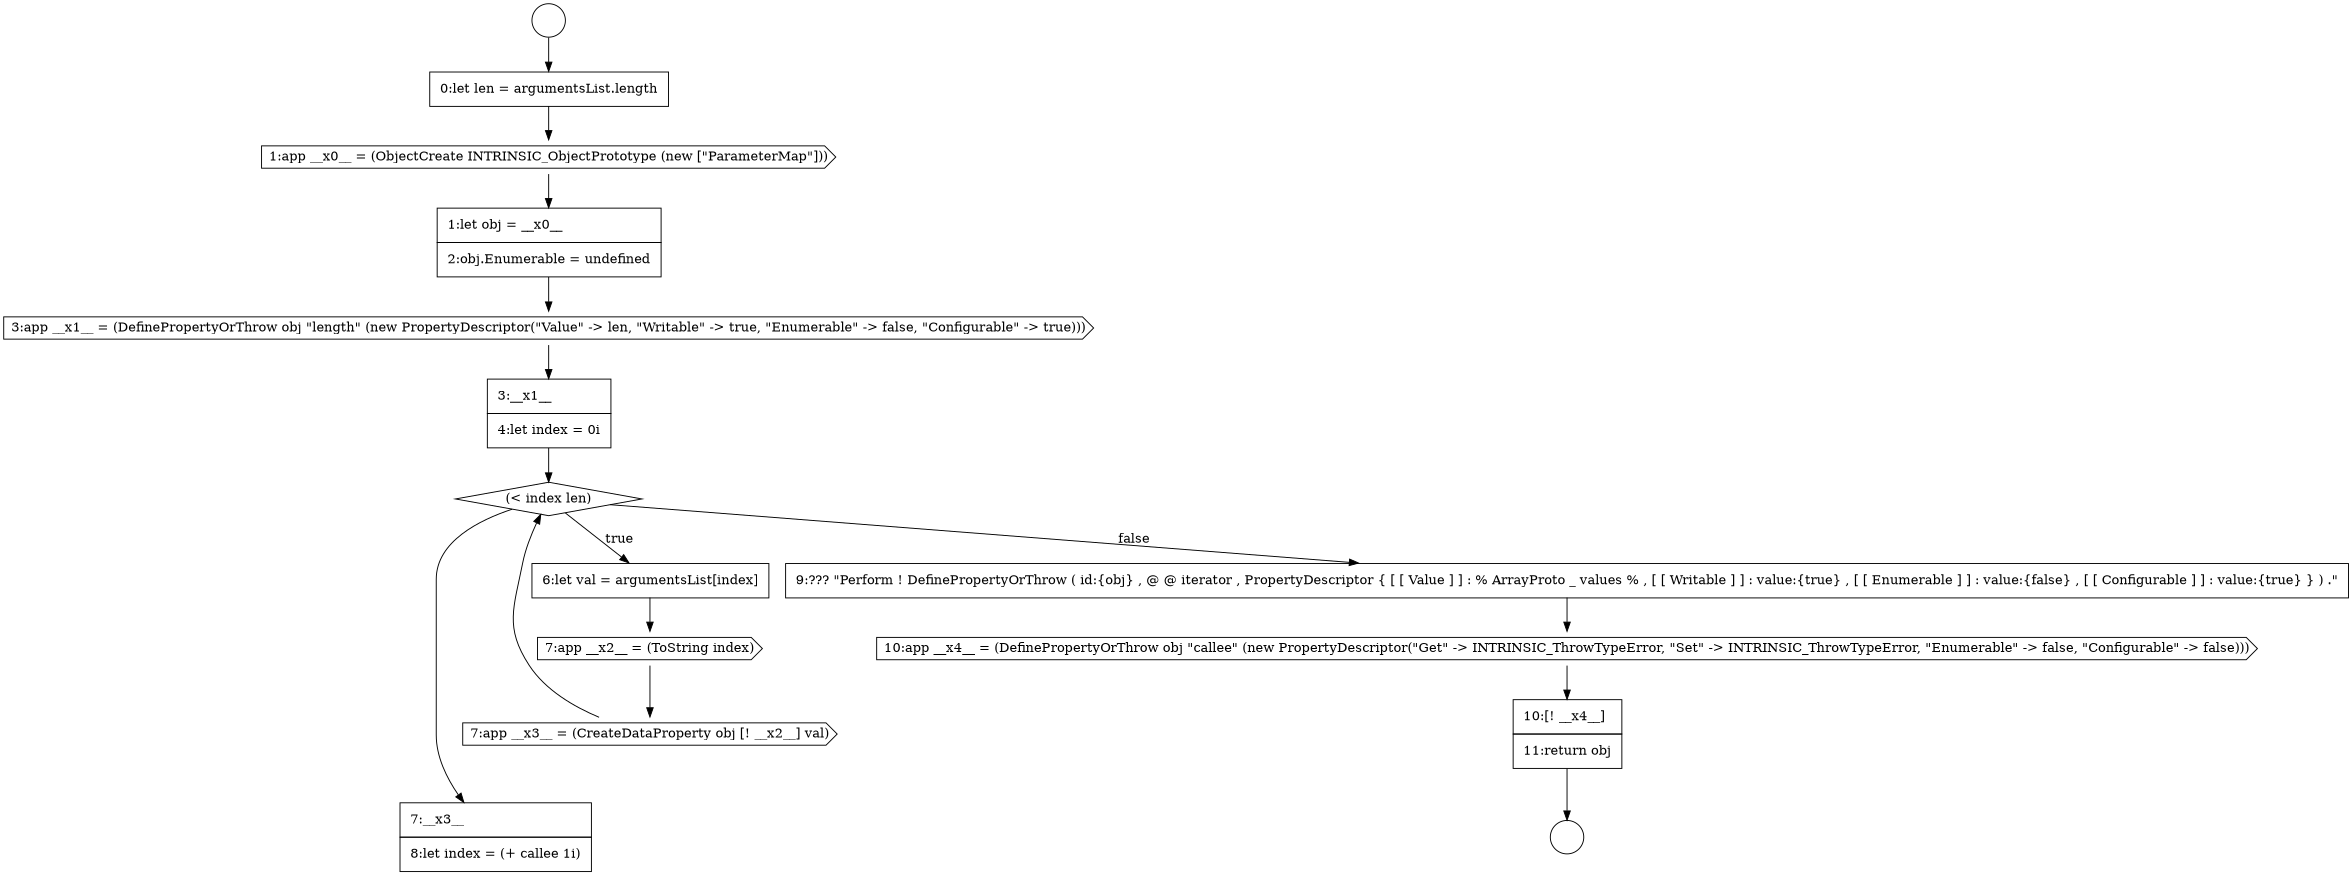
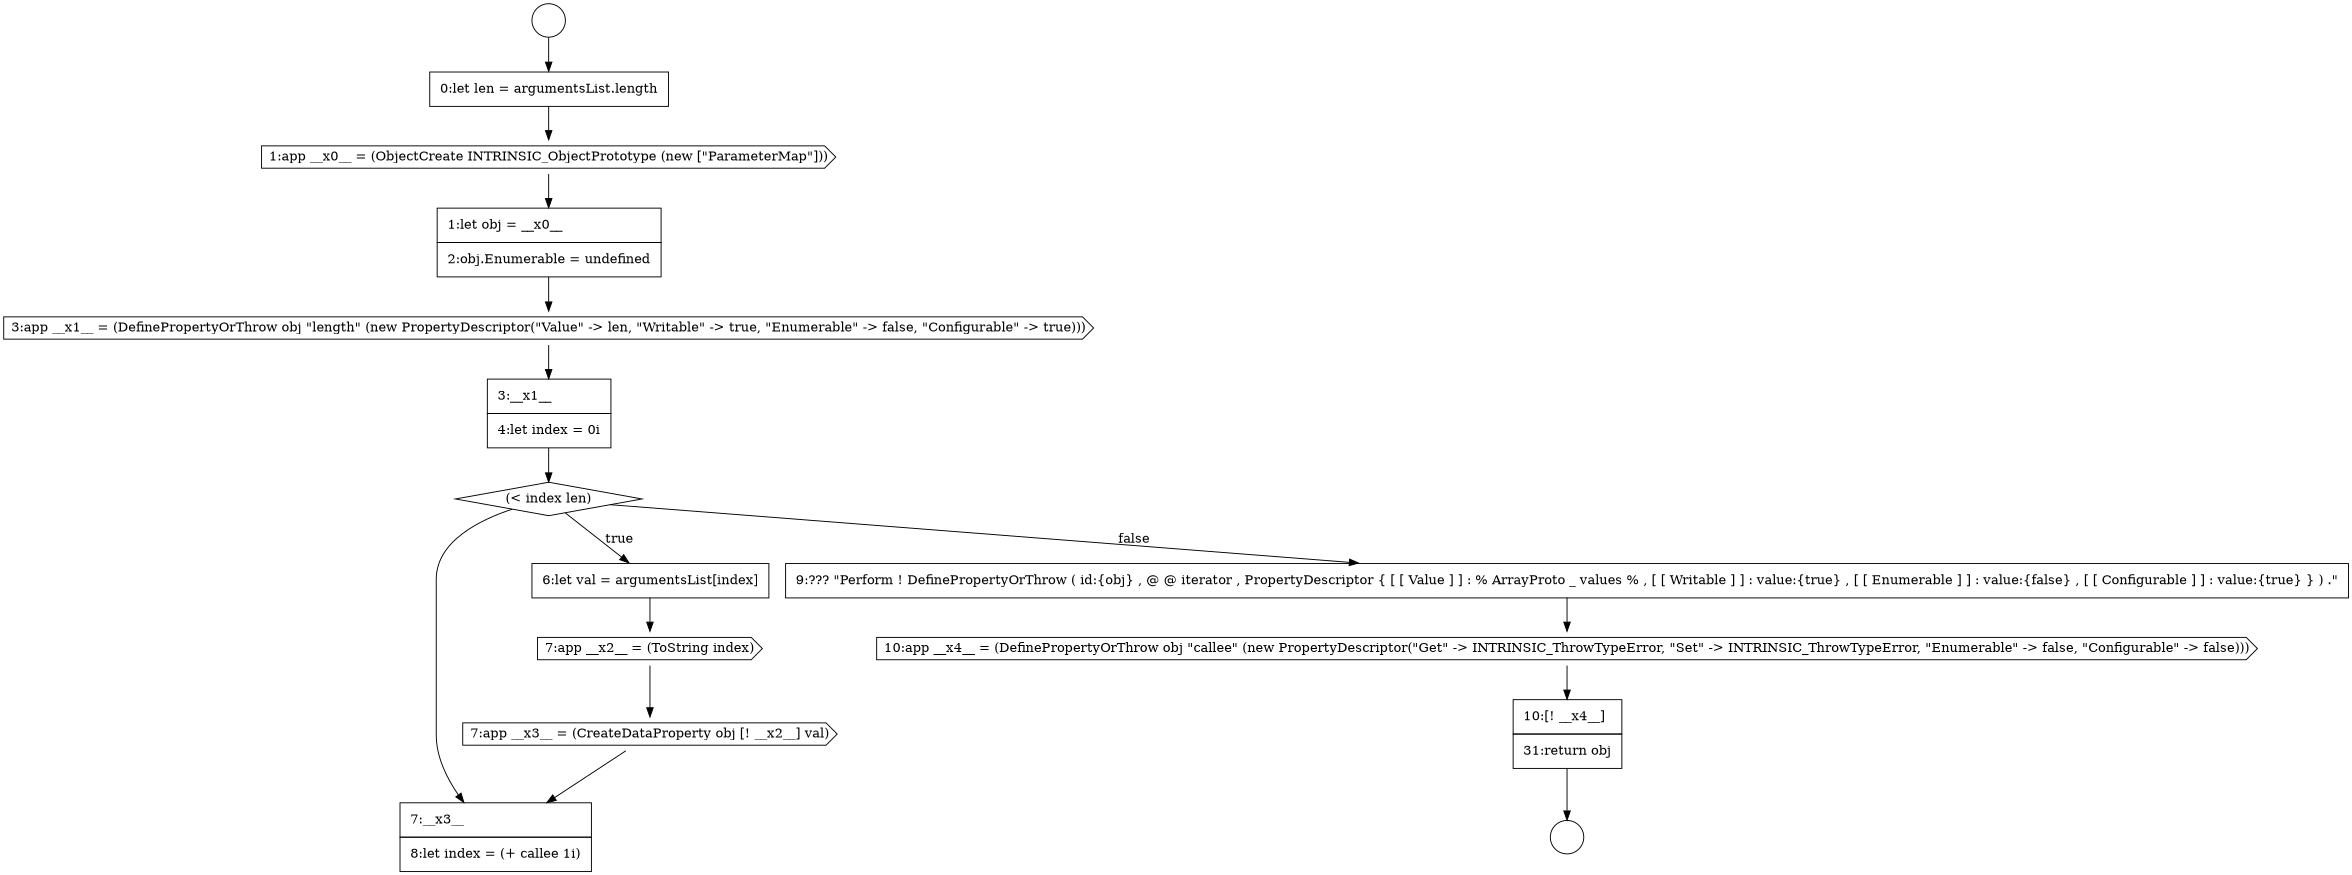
(516, 638) -> (590, 774)
(1568, 751) -> (1568, 751)
